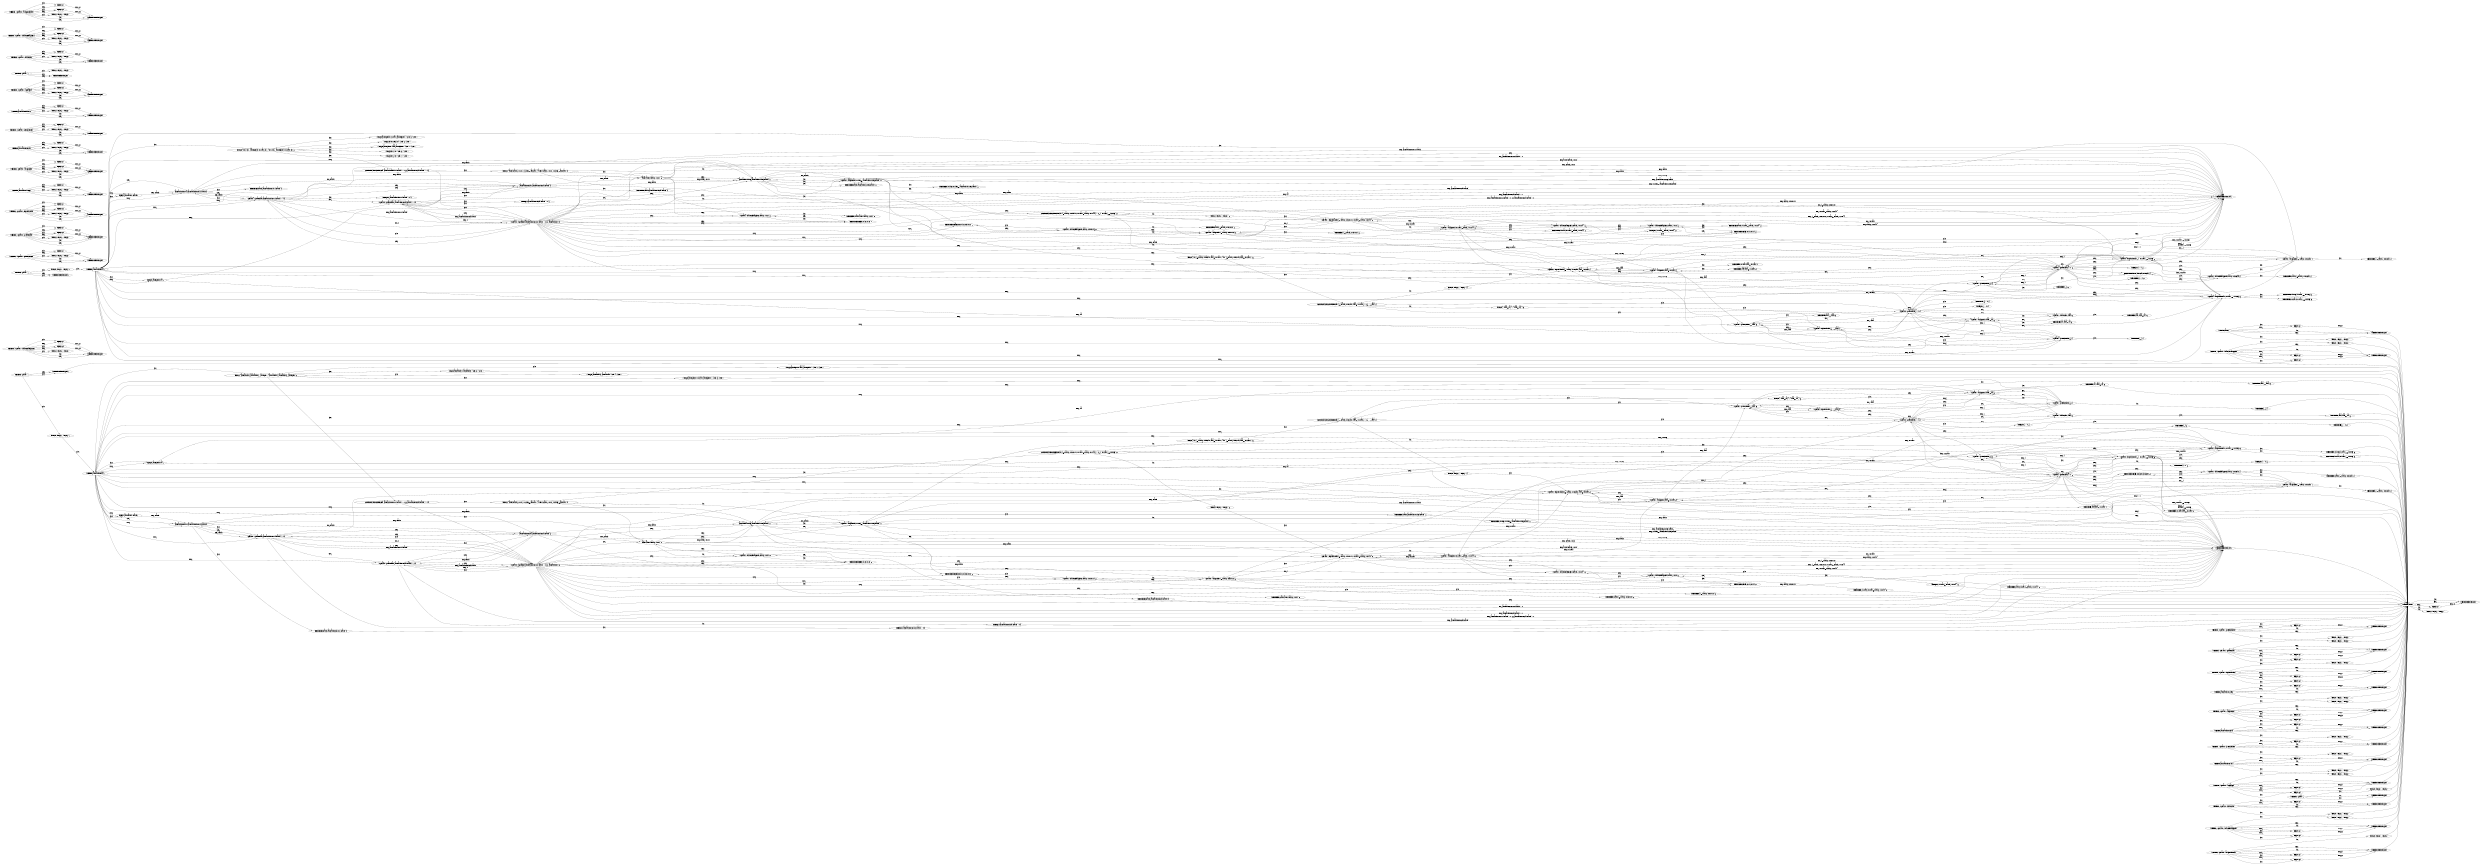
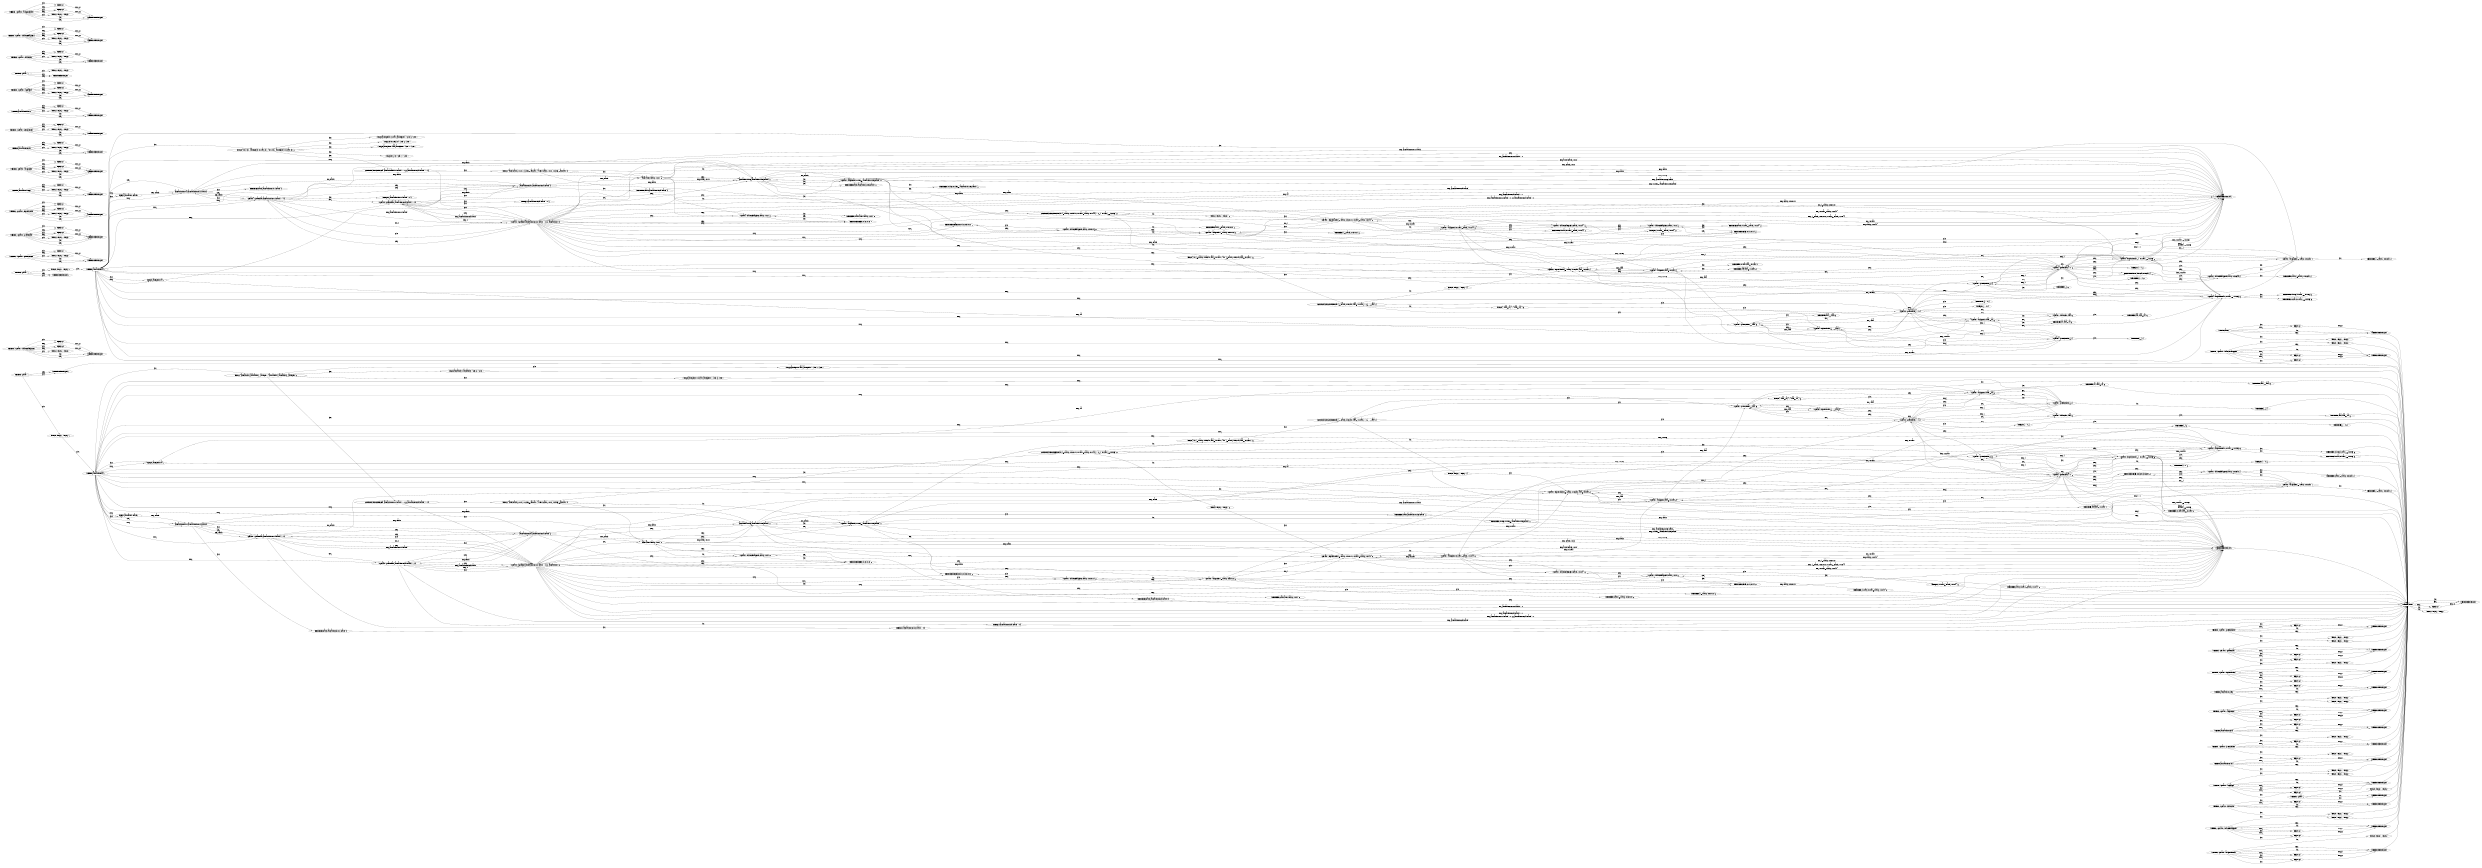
(397, 151) -> none
(604, 375) -> none
